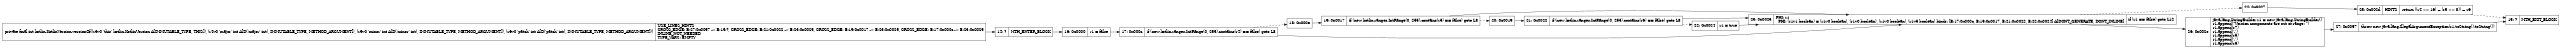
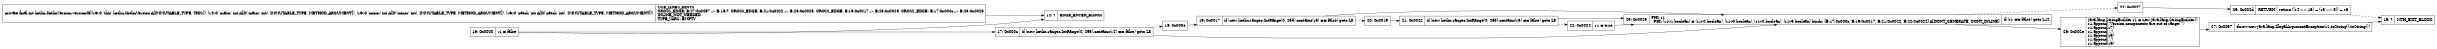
(2391, 10) -> (2266, 10)
(1031, 32) -> (1081, 15)
(1056, 32) -> (872, 30)
